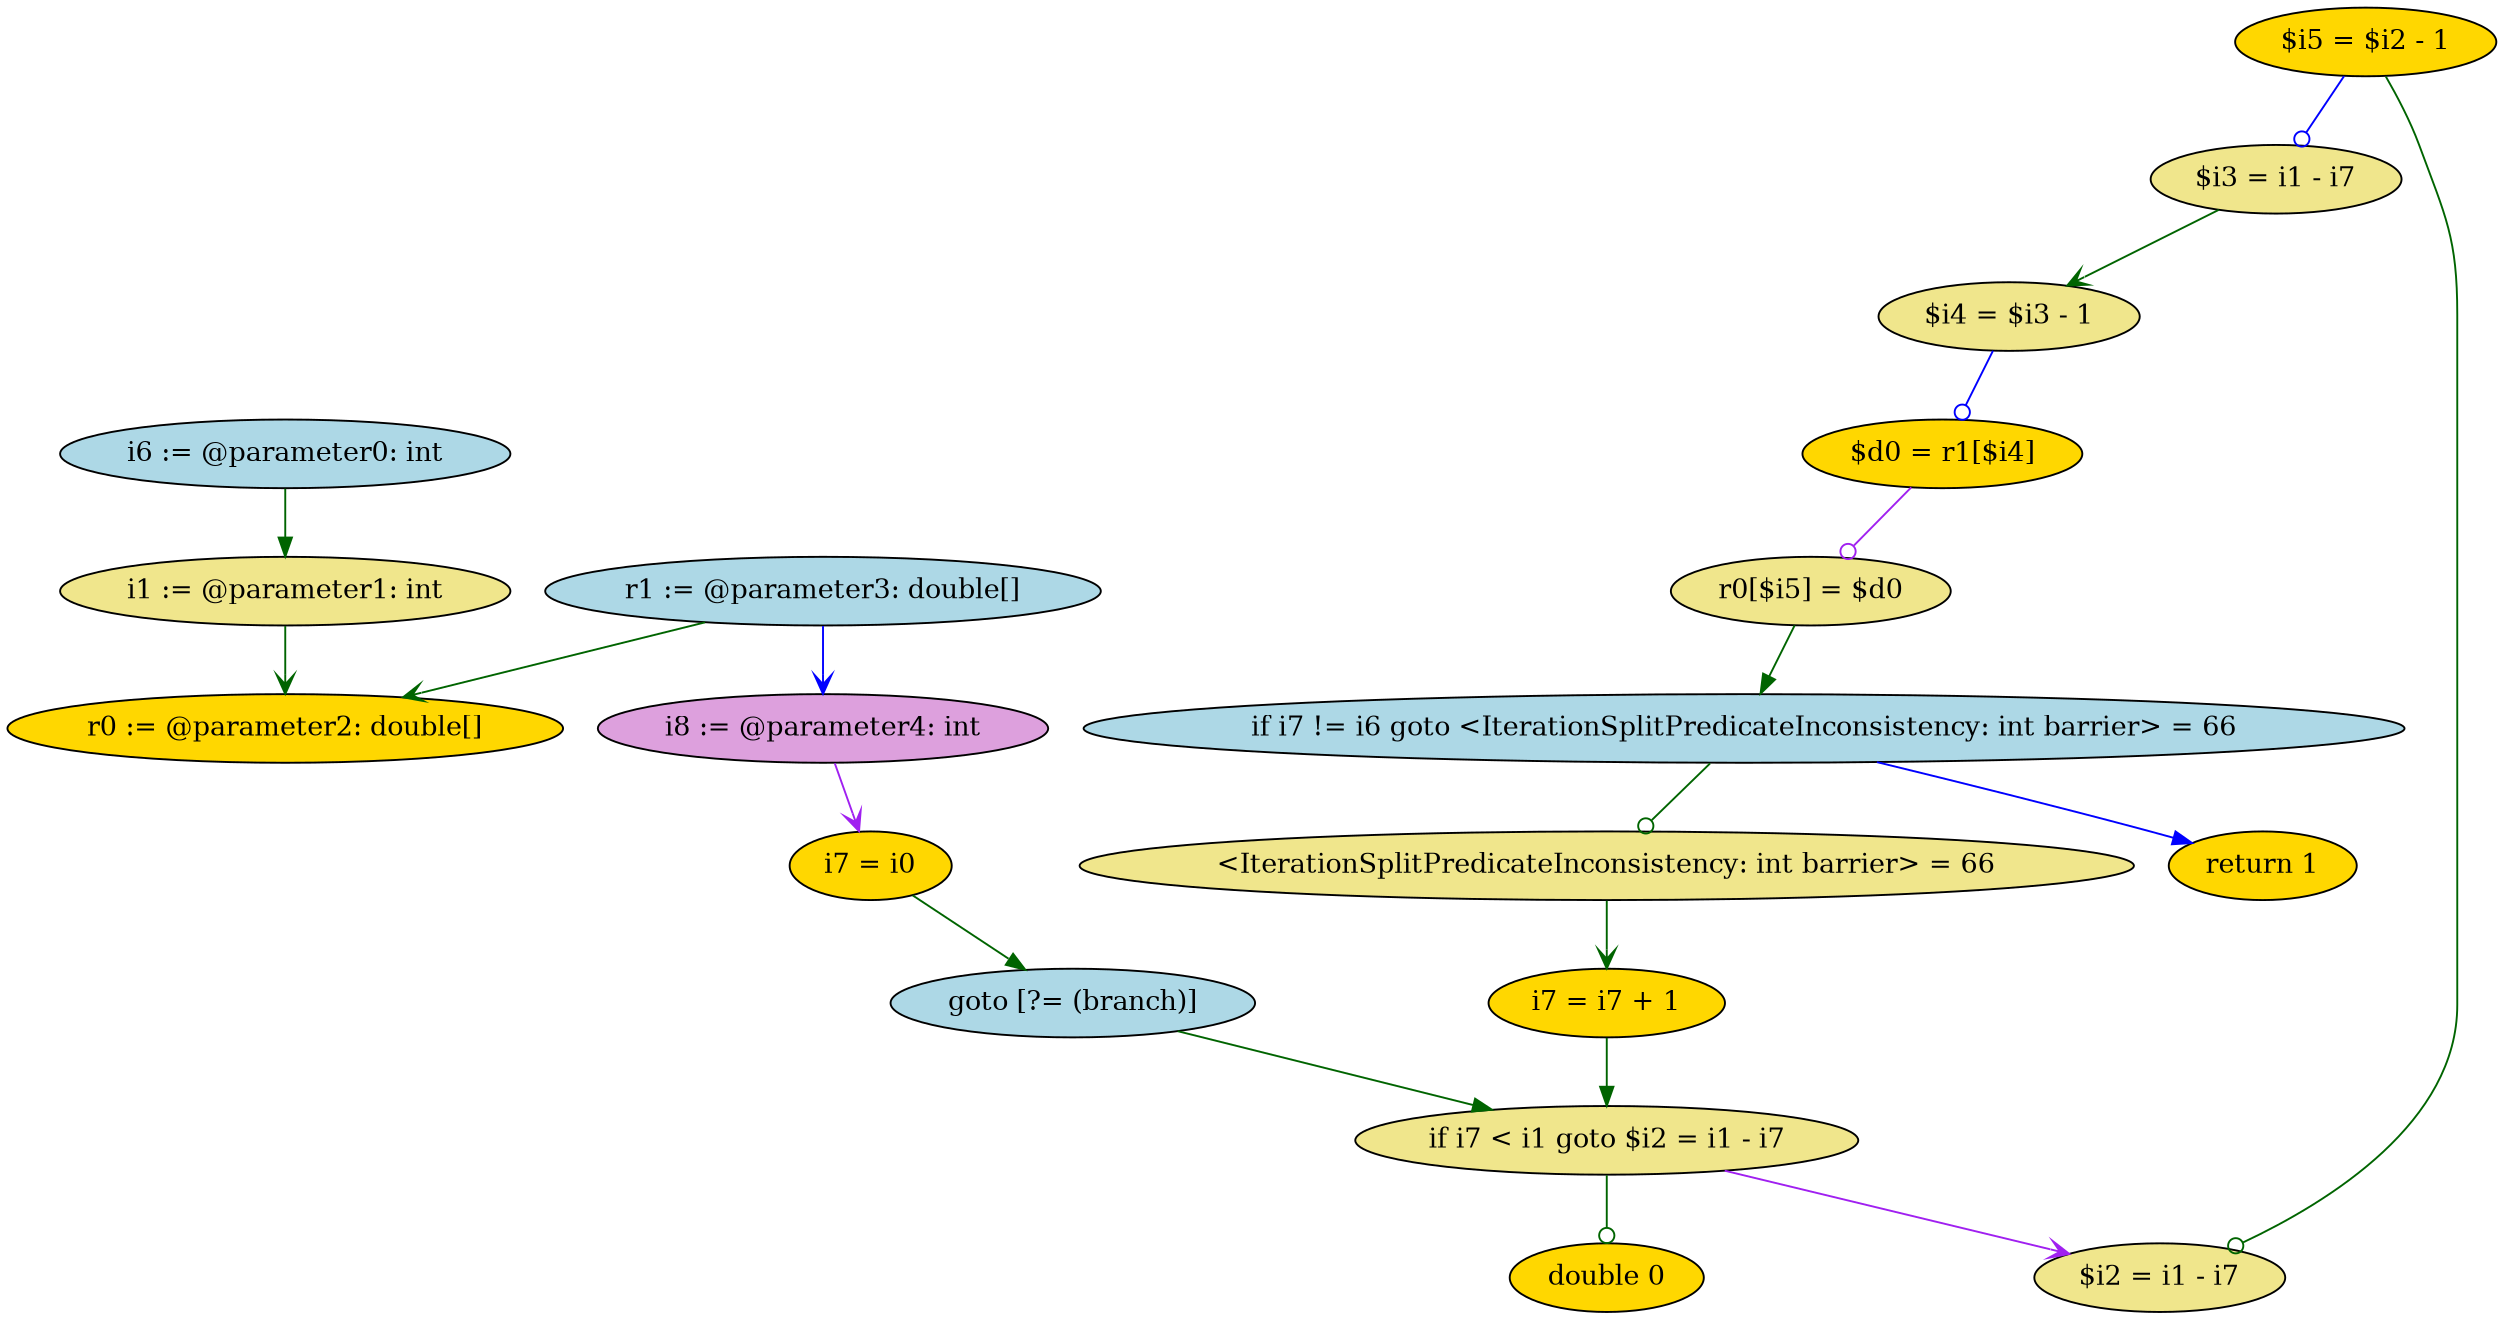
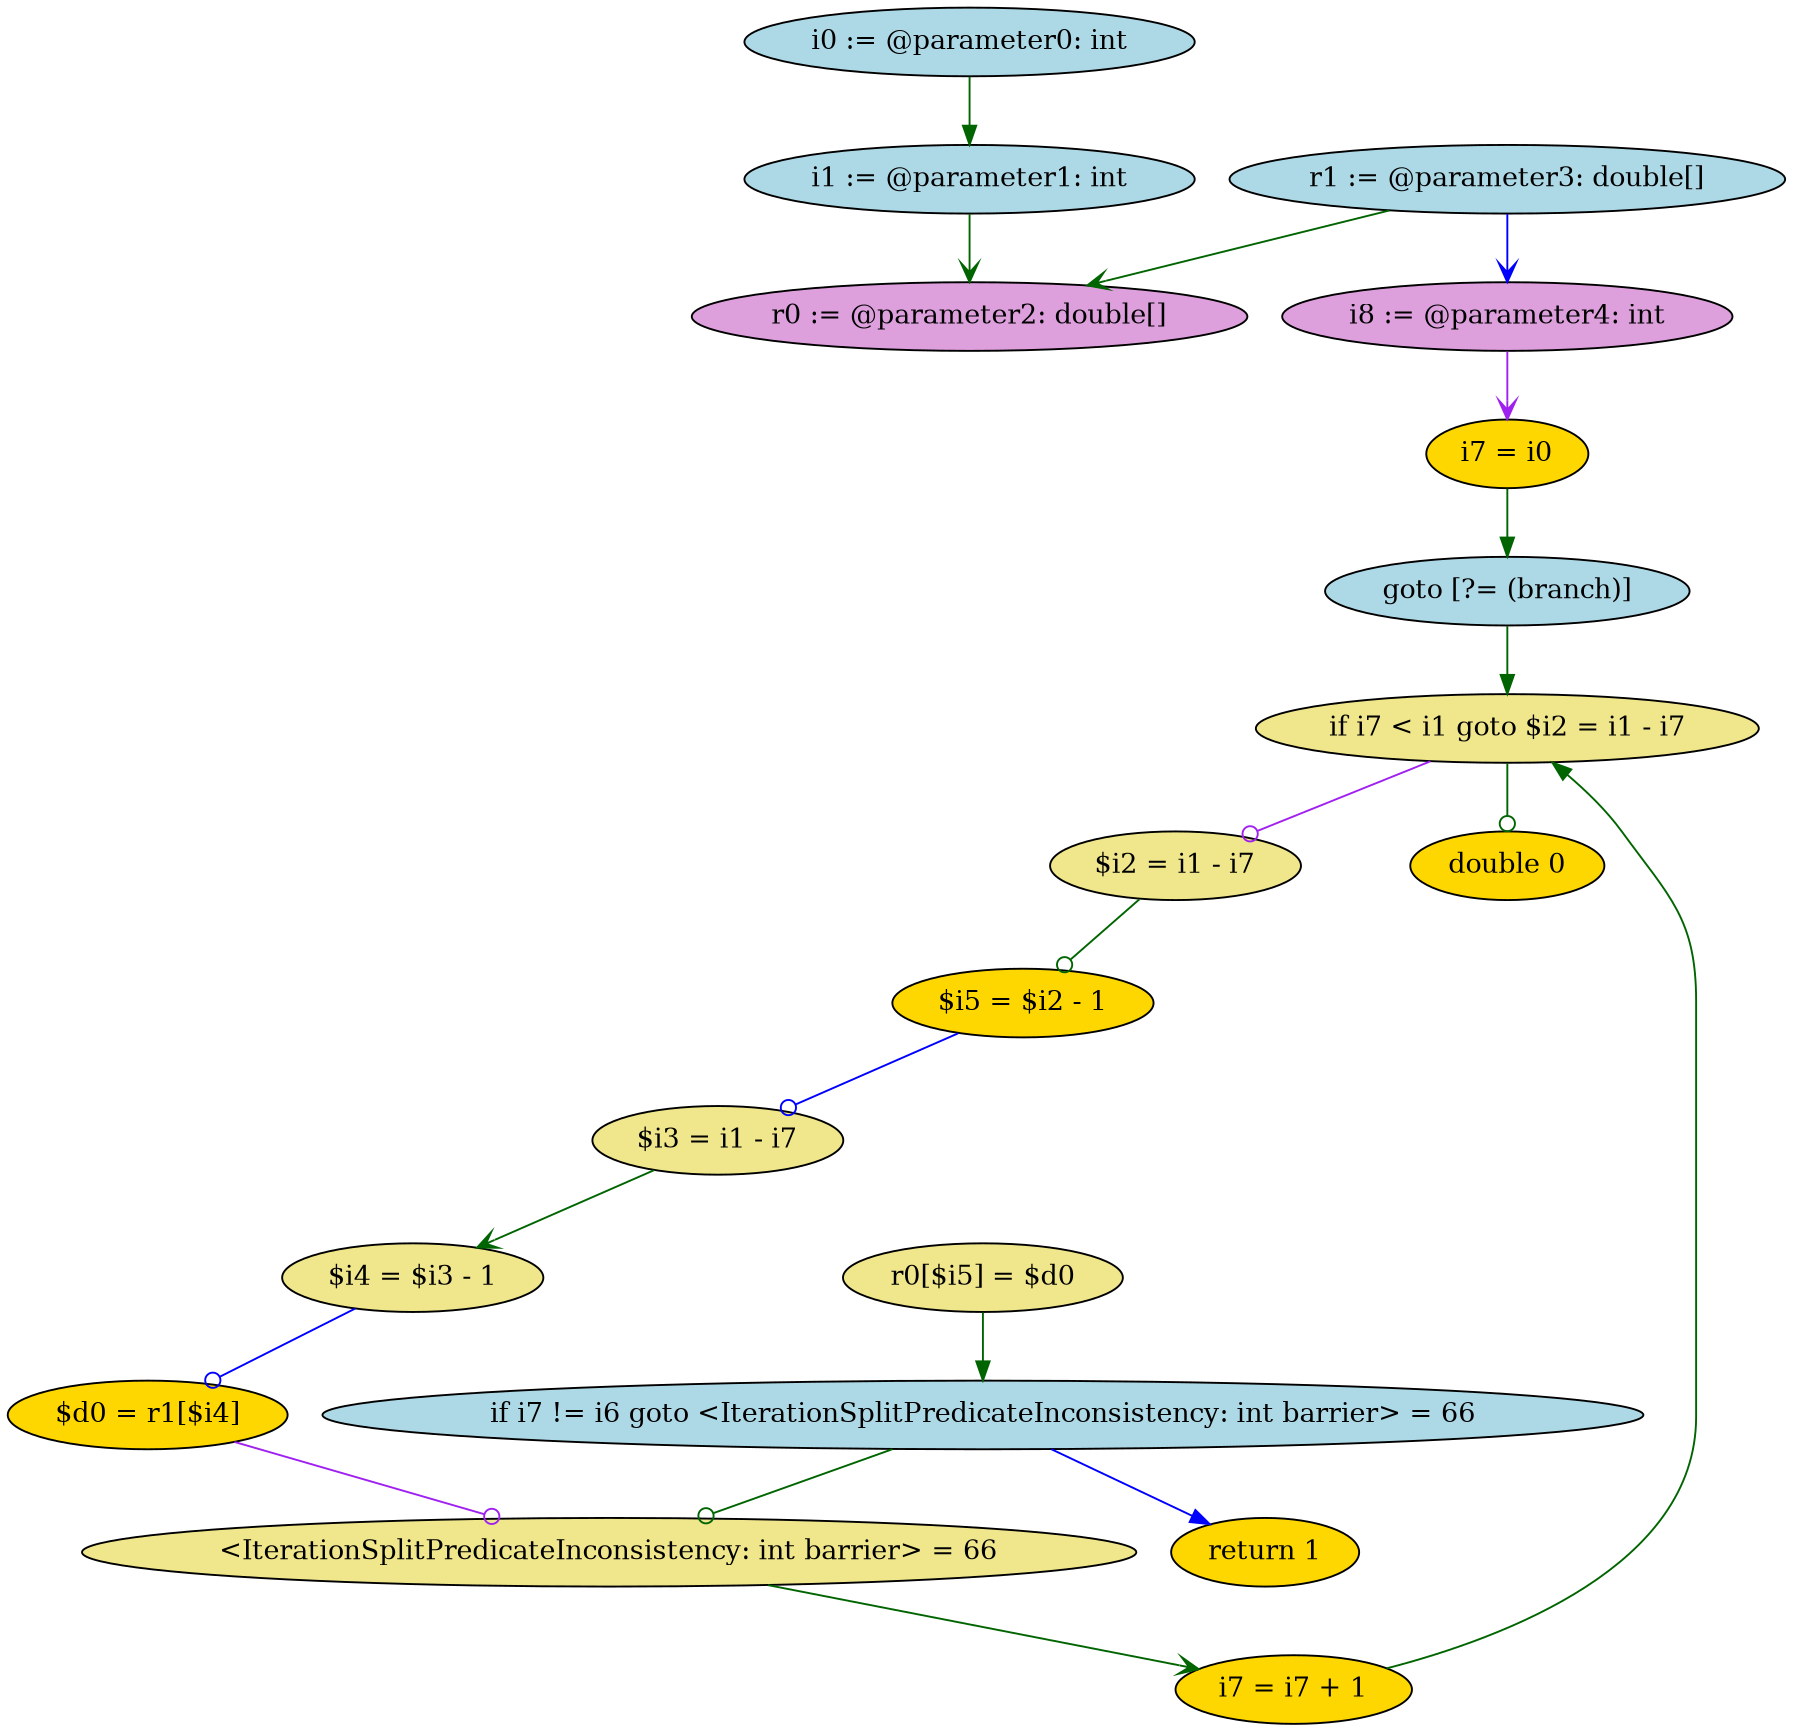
(285, 454) -> (970, 42)
(1883, 516) -> (359, 1478)
(285, 591) -> (970, 179)
(2457, 702) -> (1105, 929)
(285, 728) -> (970, 317)
(1888, 1210) -> (1344, 796)
